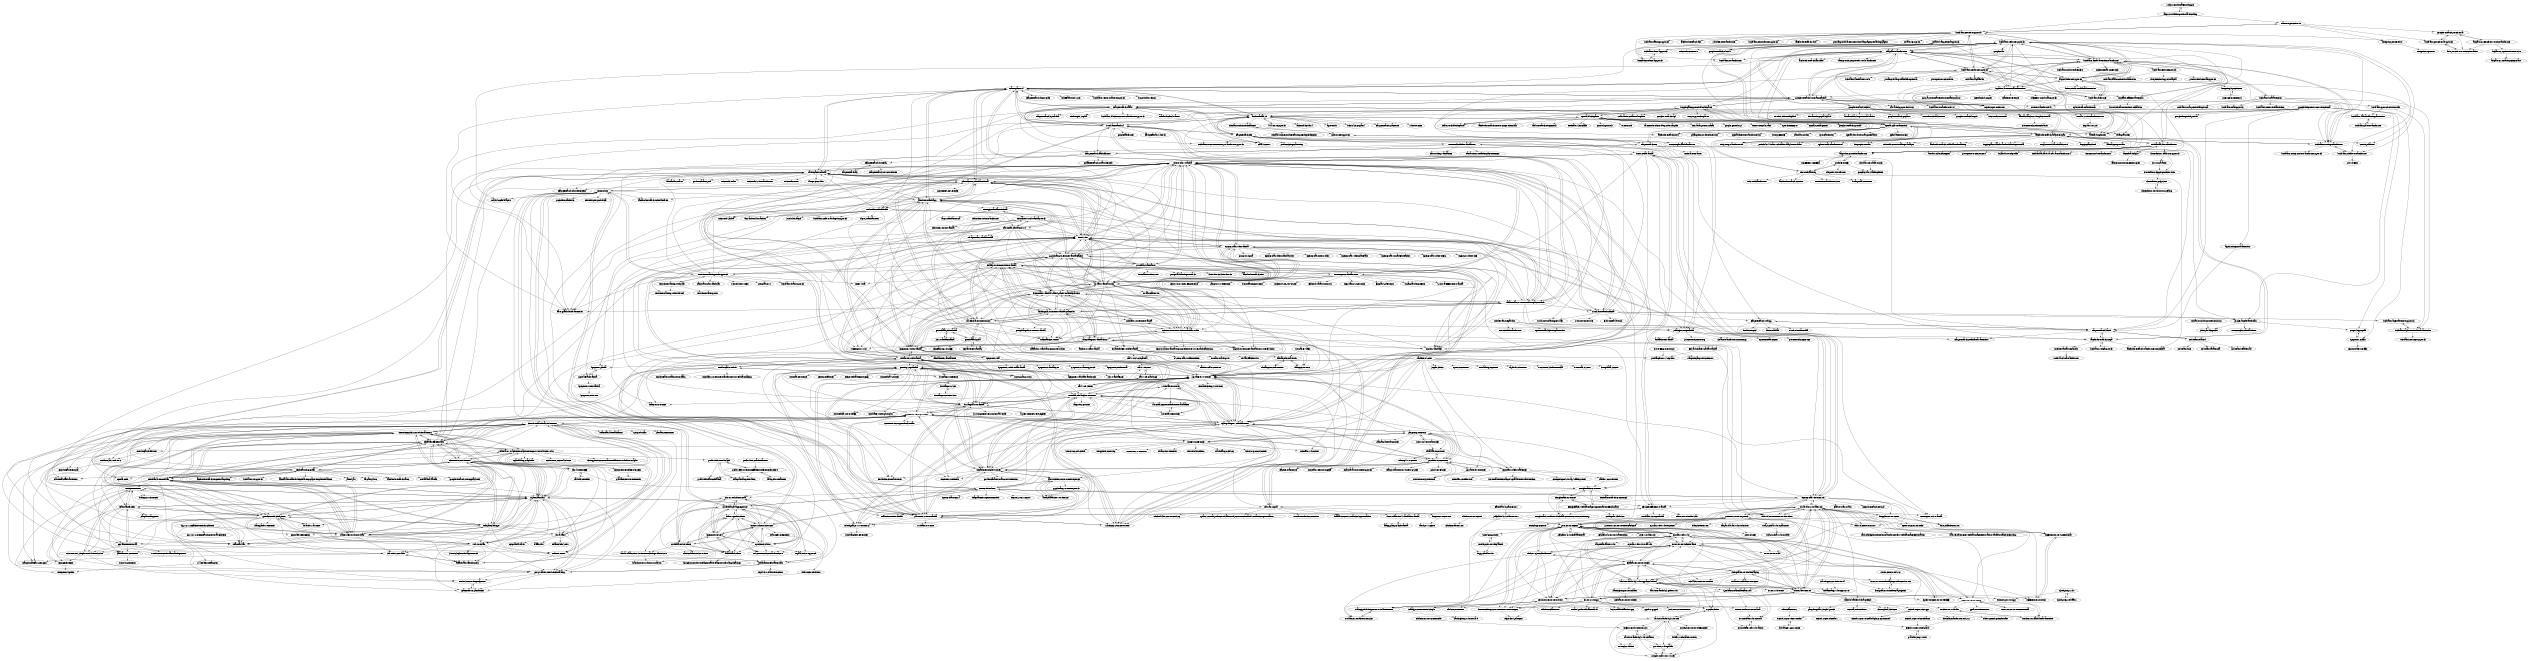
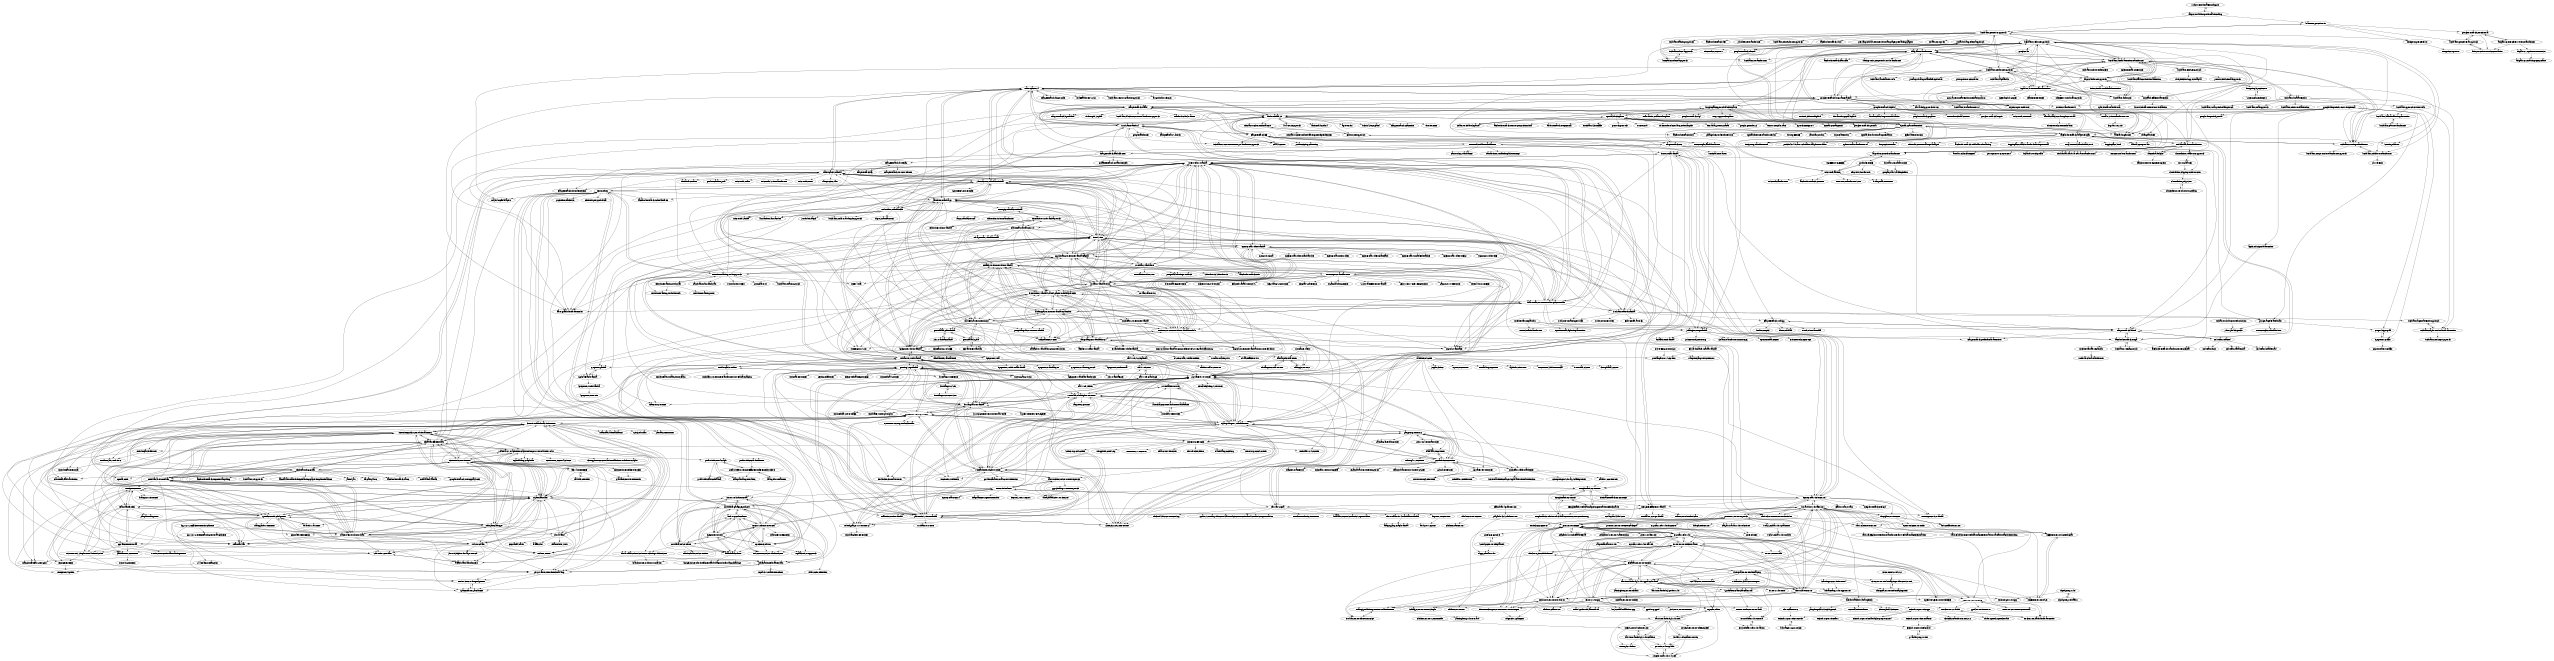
none -> (1480, 284)
